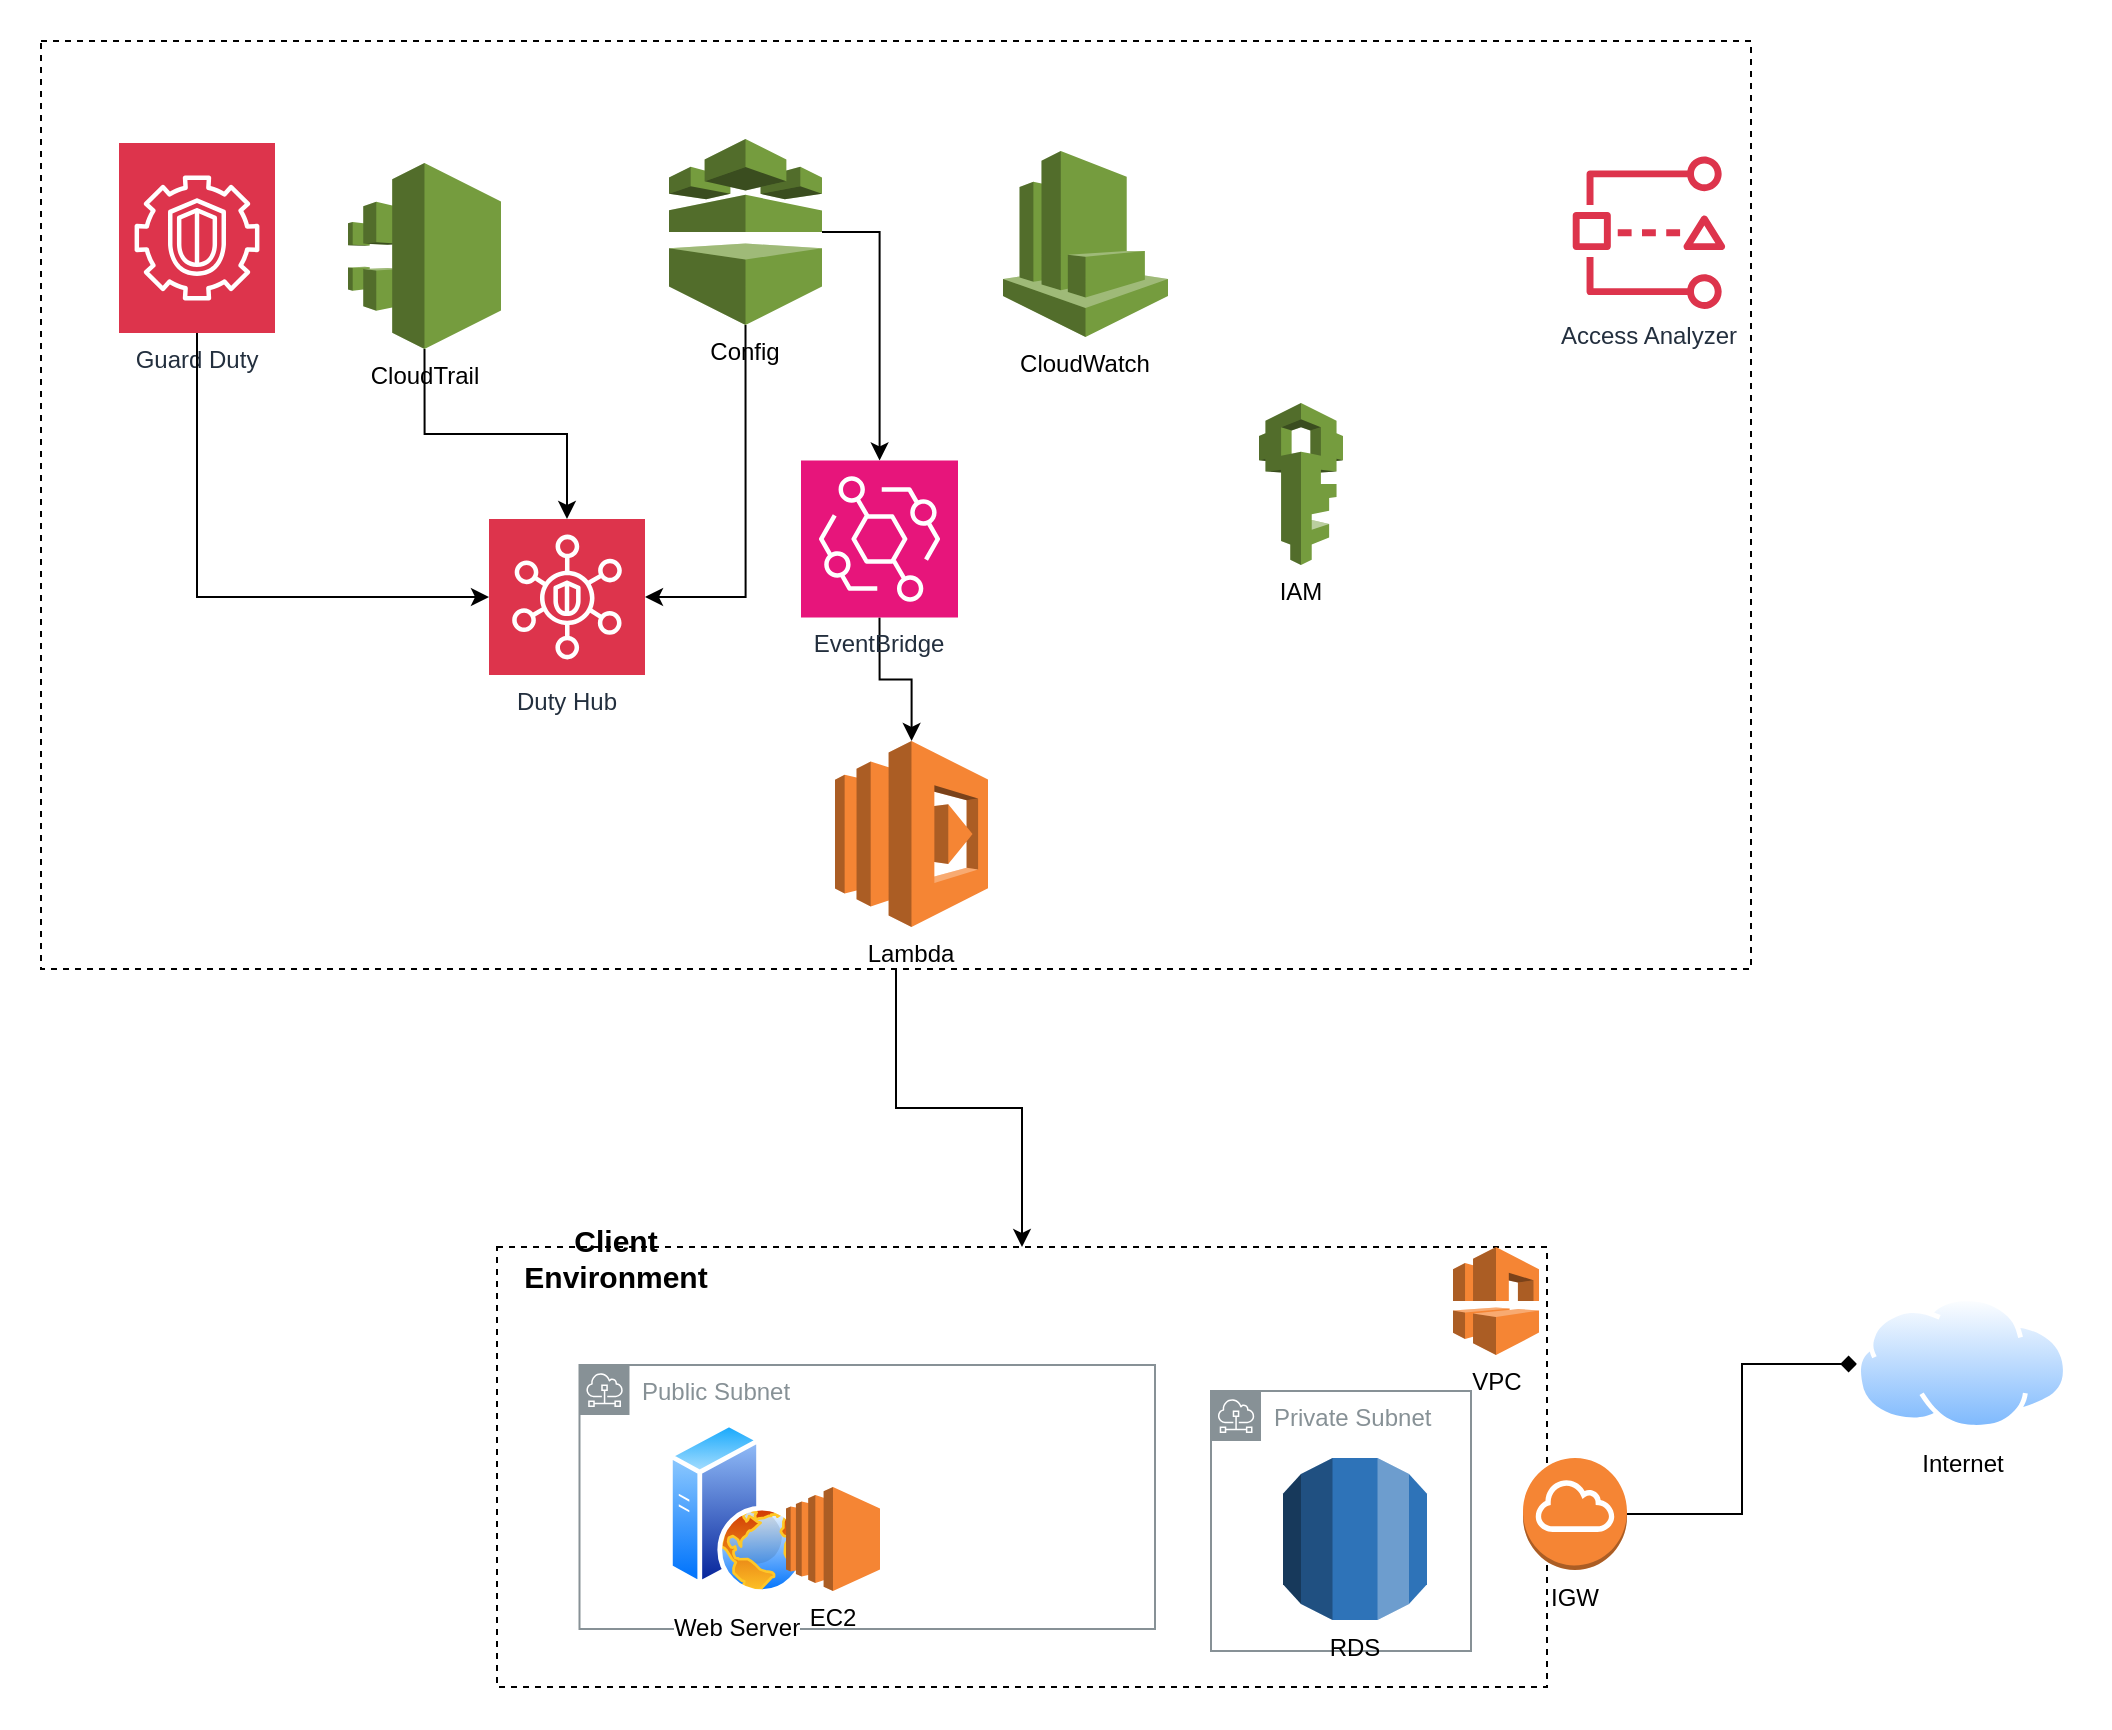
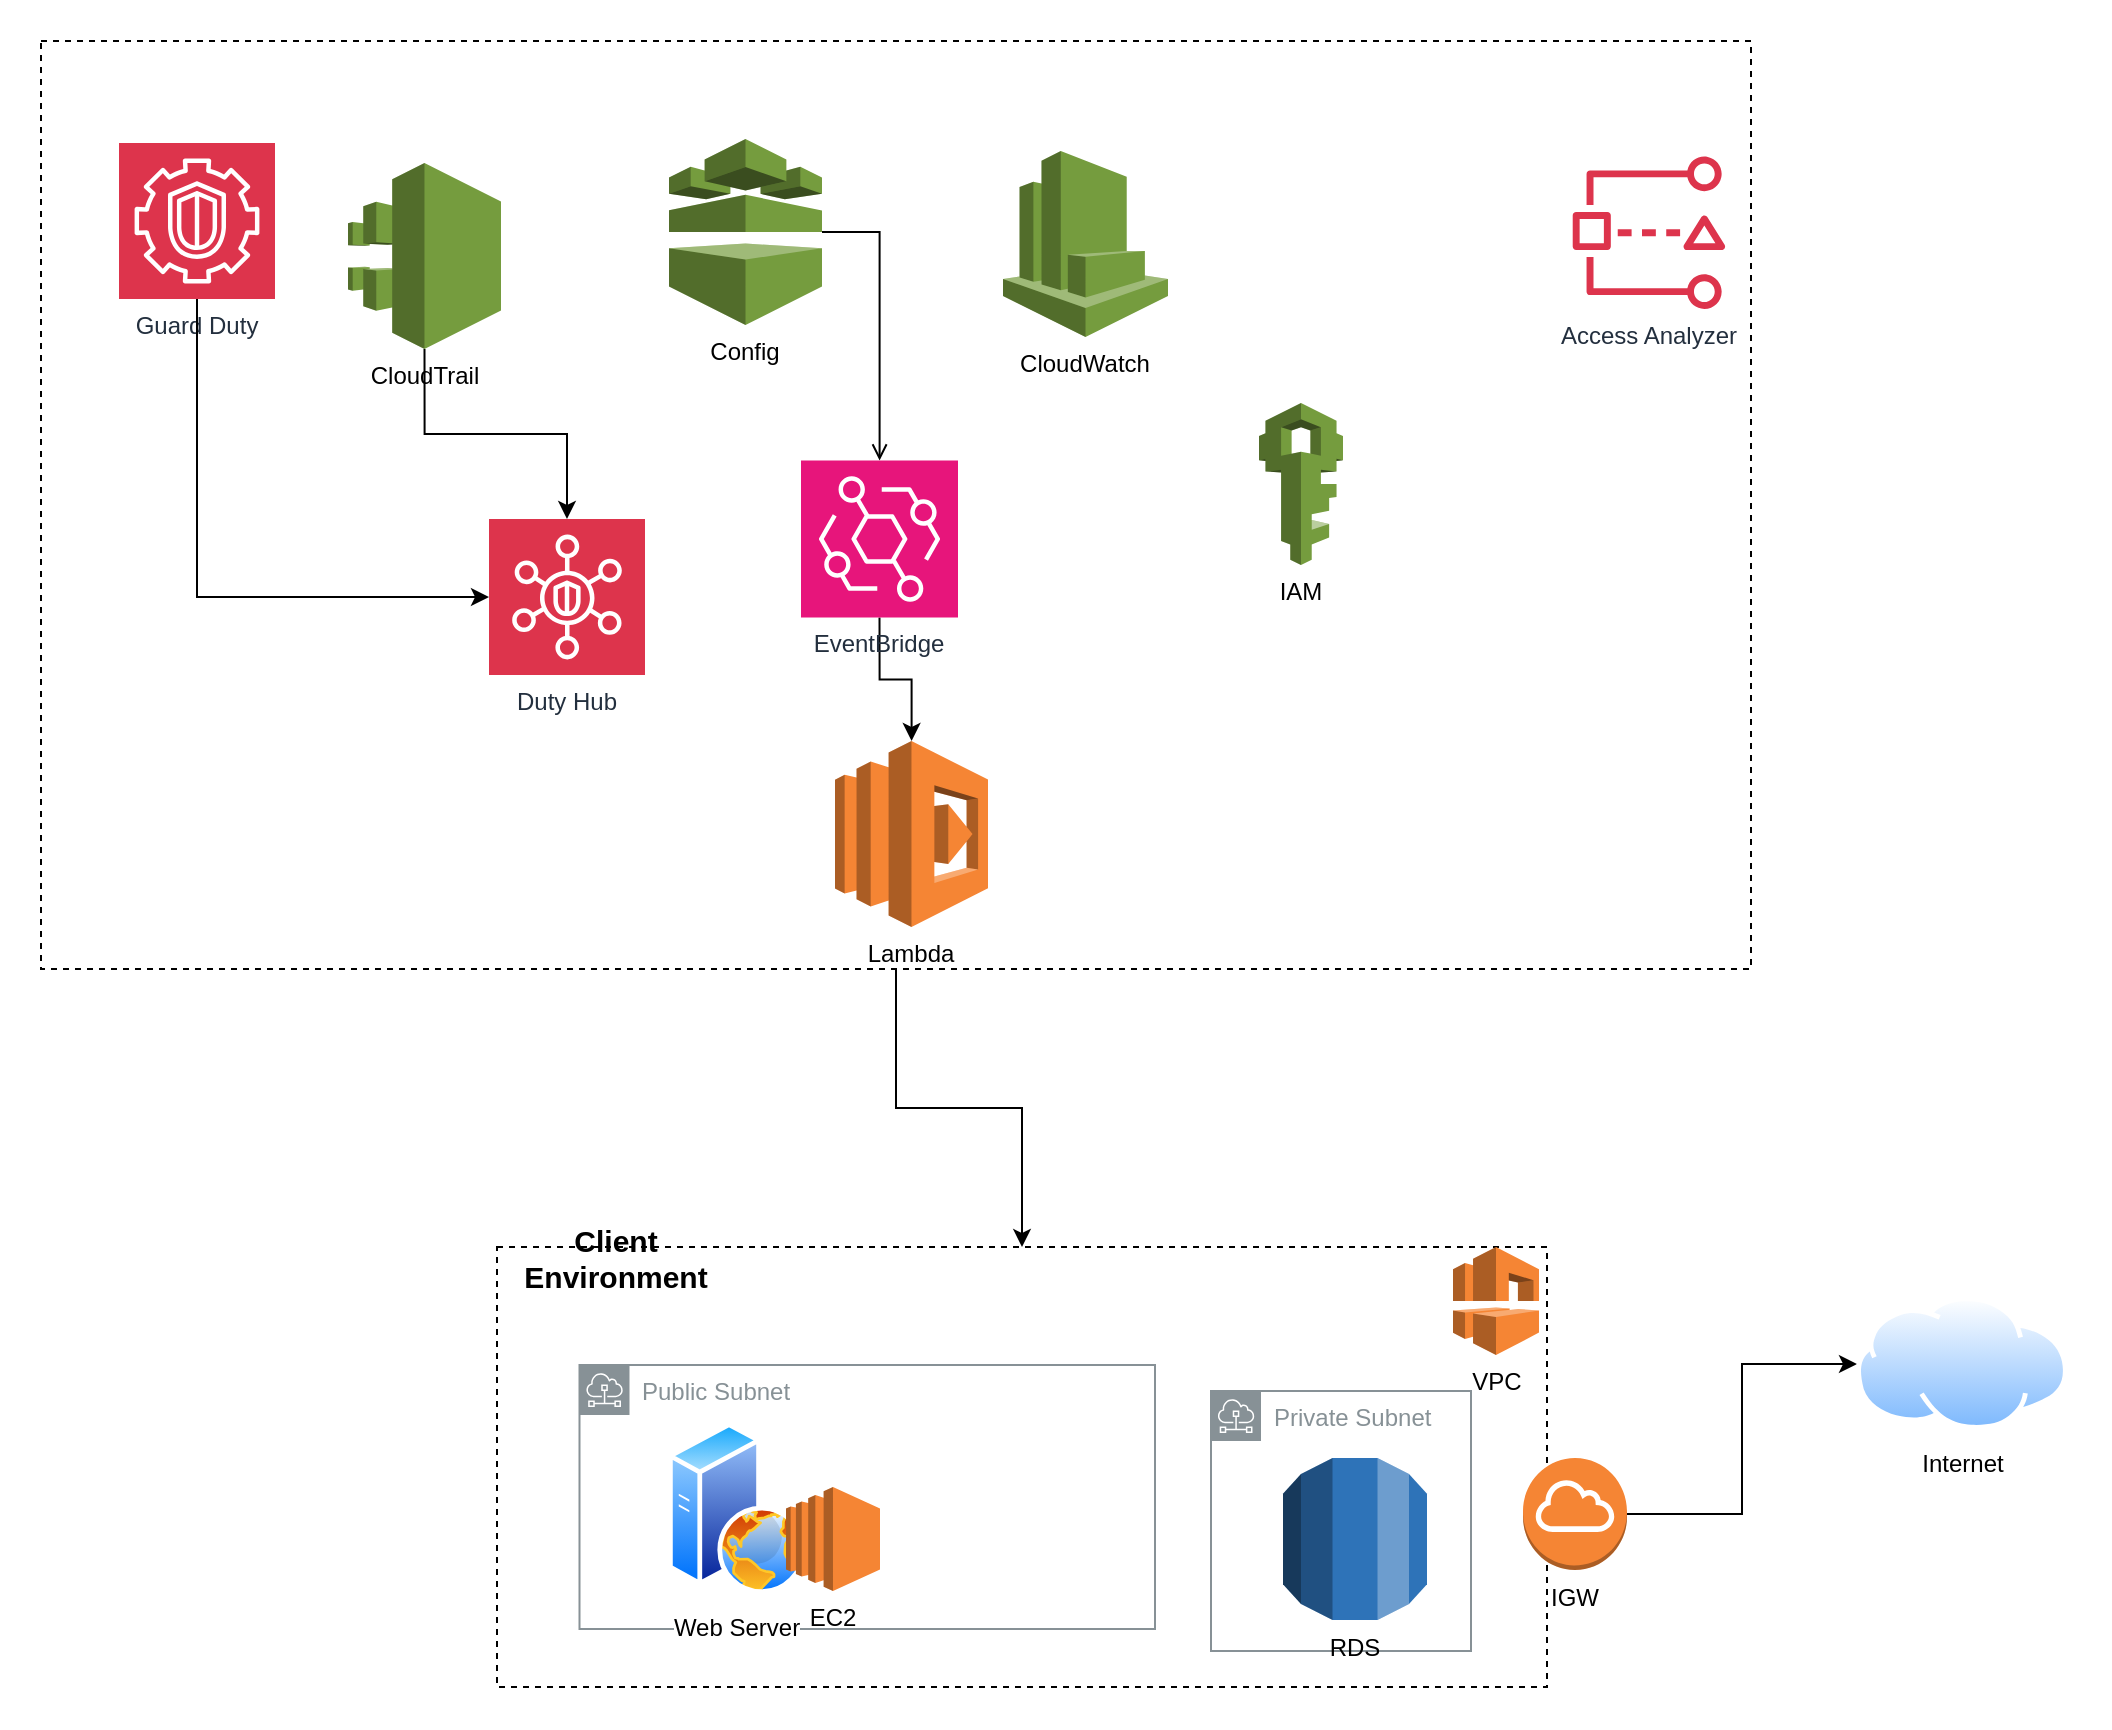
(197, 238) -> (197, 221)
(880, 445) -> (880, 448)
(746, 504) -> none
(1840, 1364) -> (1841, 1364)
